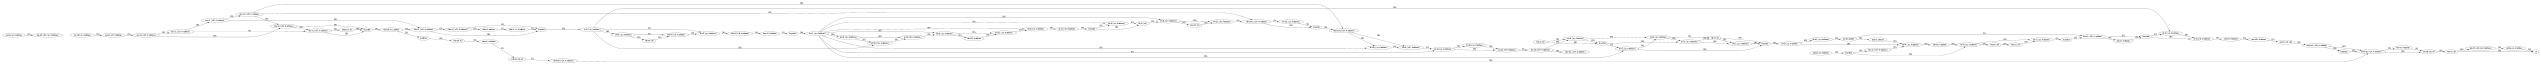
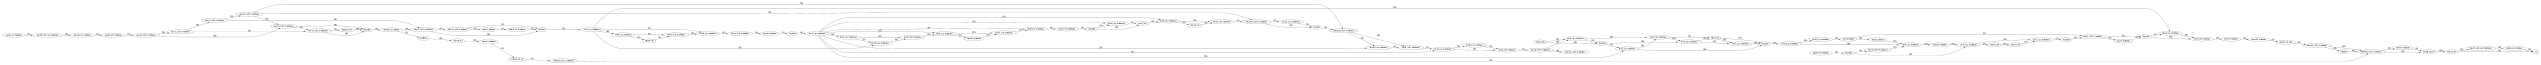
none -> (66, 35)
